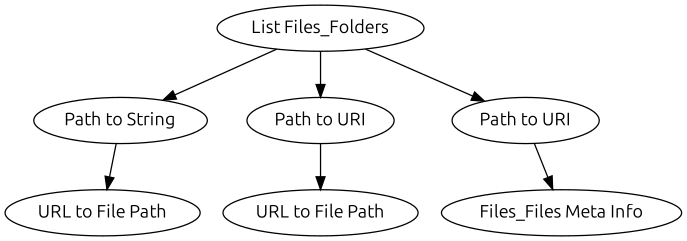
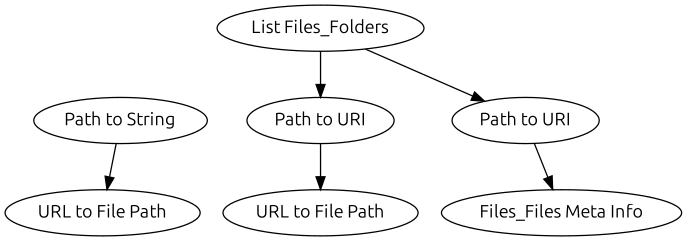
(226, 72) -> none
